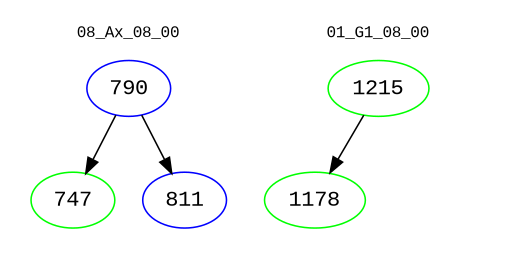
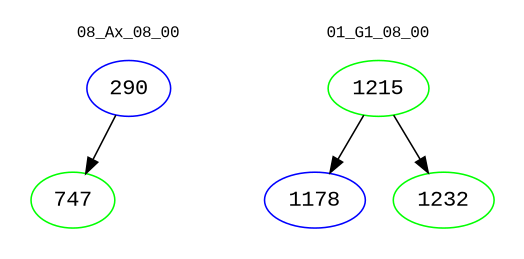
(129, 88) -> (129, 88)
(185, 200) -> none
(315, 200) -> (315, 200)
none -> (444, 200)
